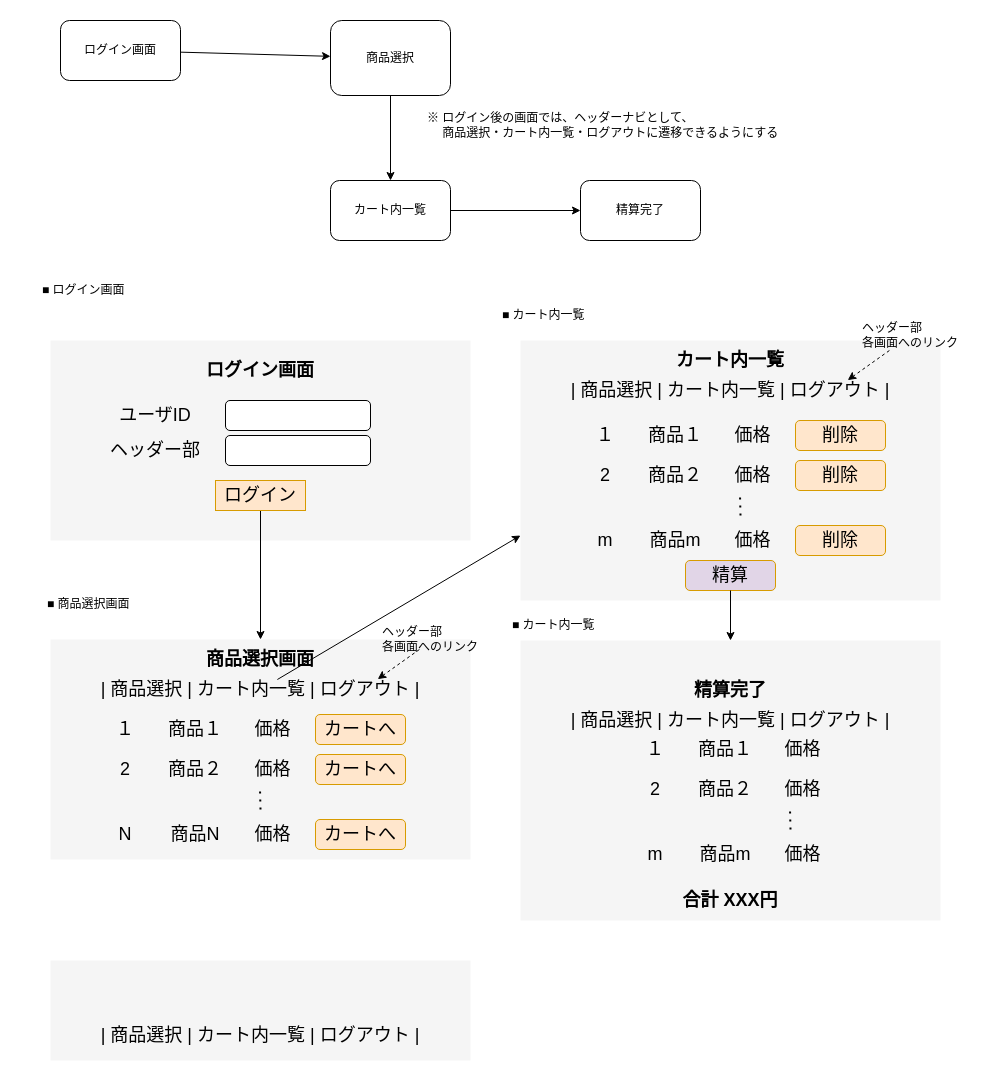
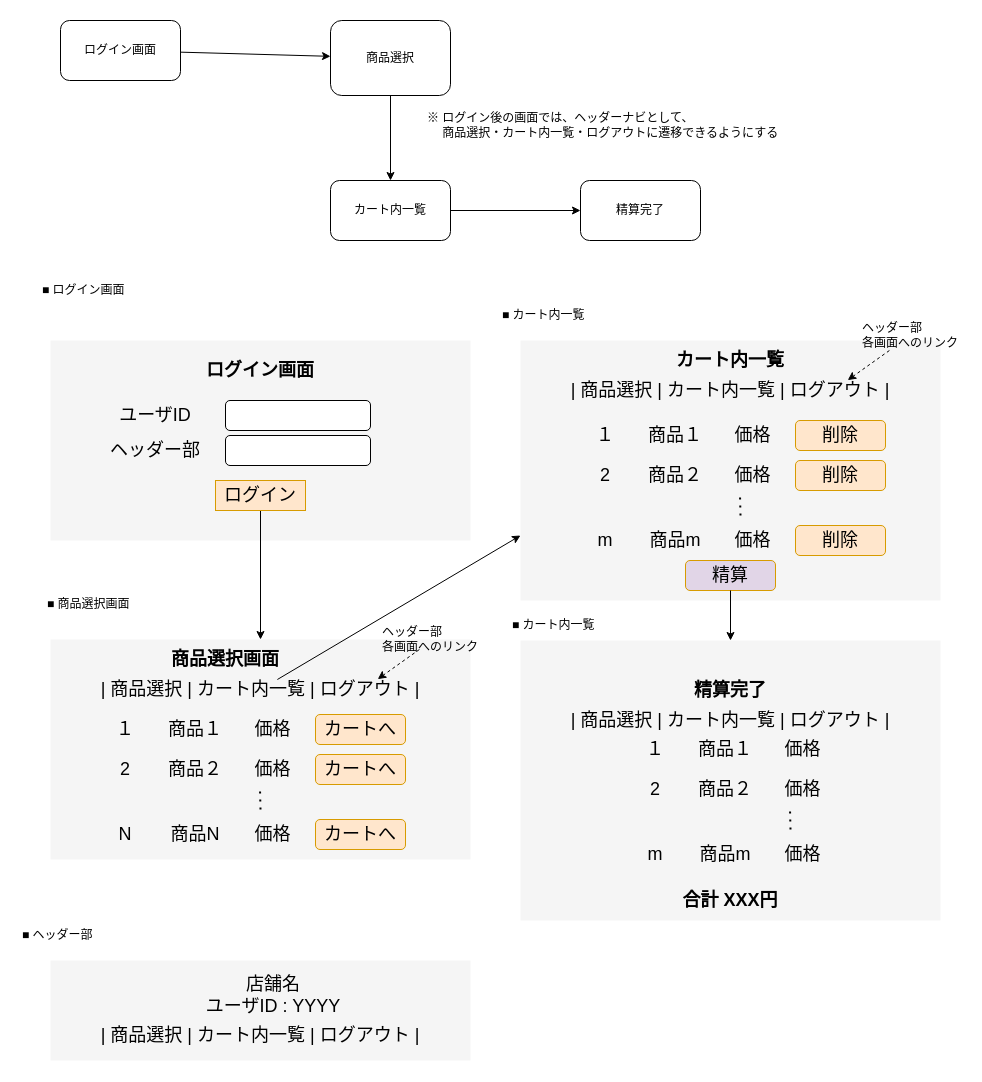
(261, 660) -> (226, 660)
none -> (71, 936)
none -> (273, 996)
